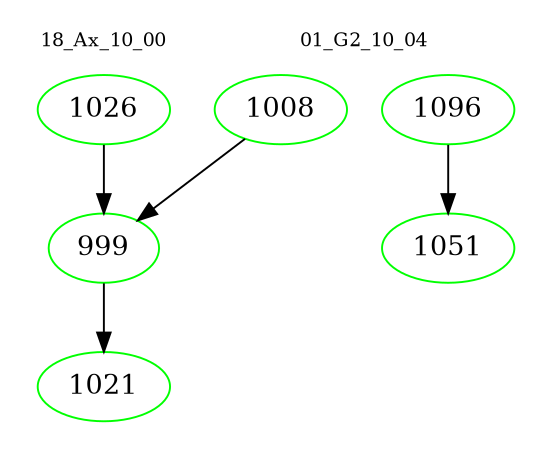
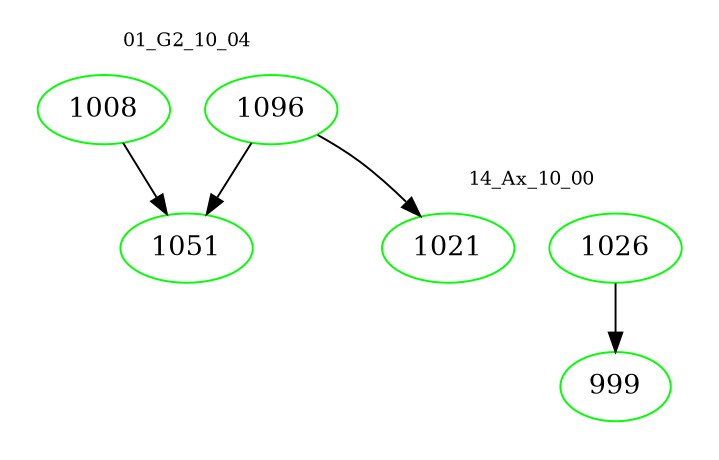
(104, 41) -> (532, 180)
(213, 163) -> (140, 170)
(104, 308) -> (379, 177)
